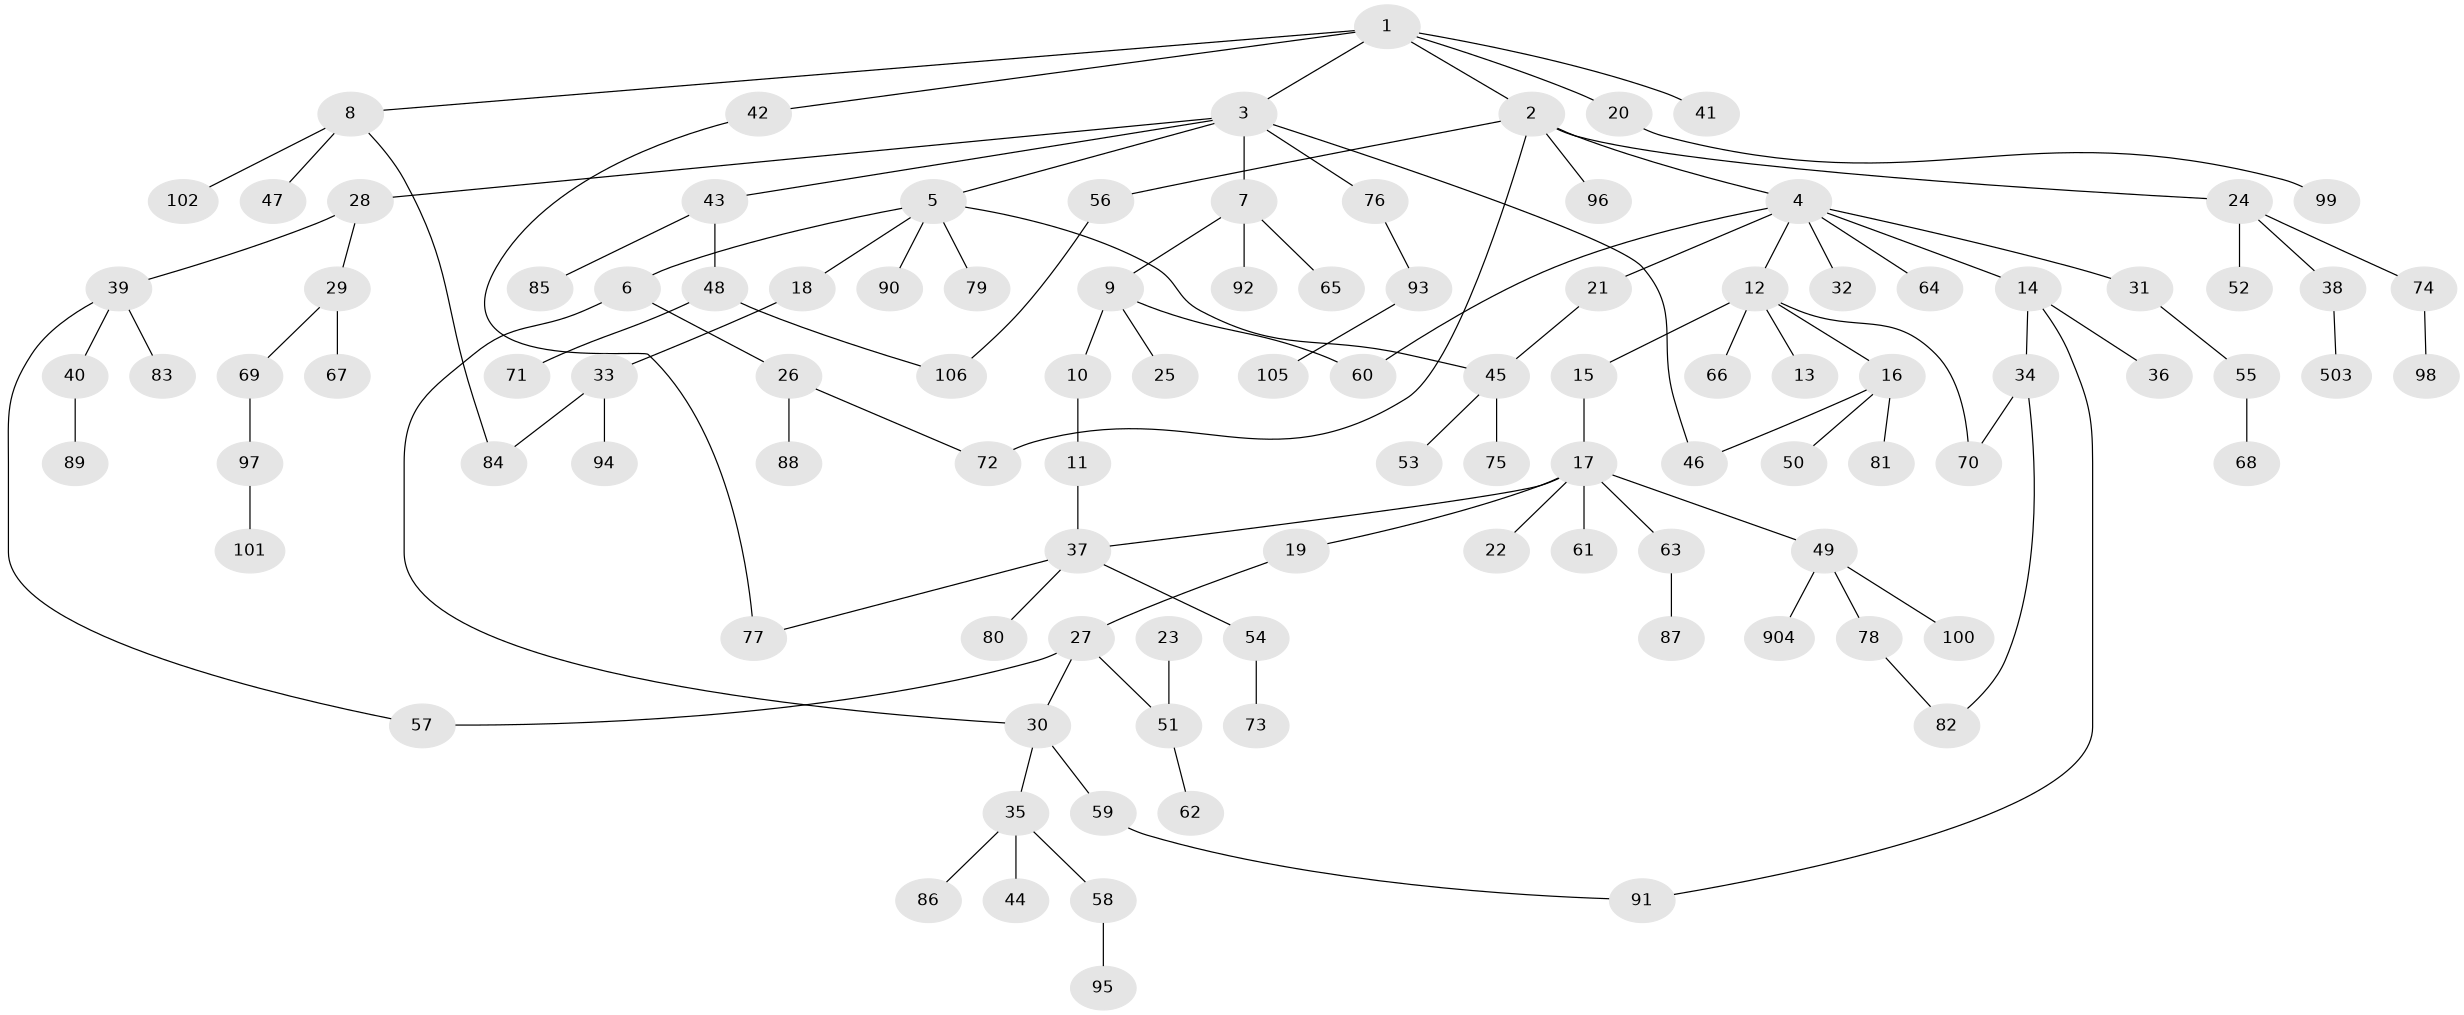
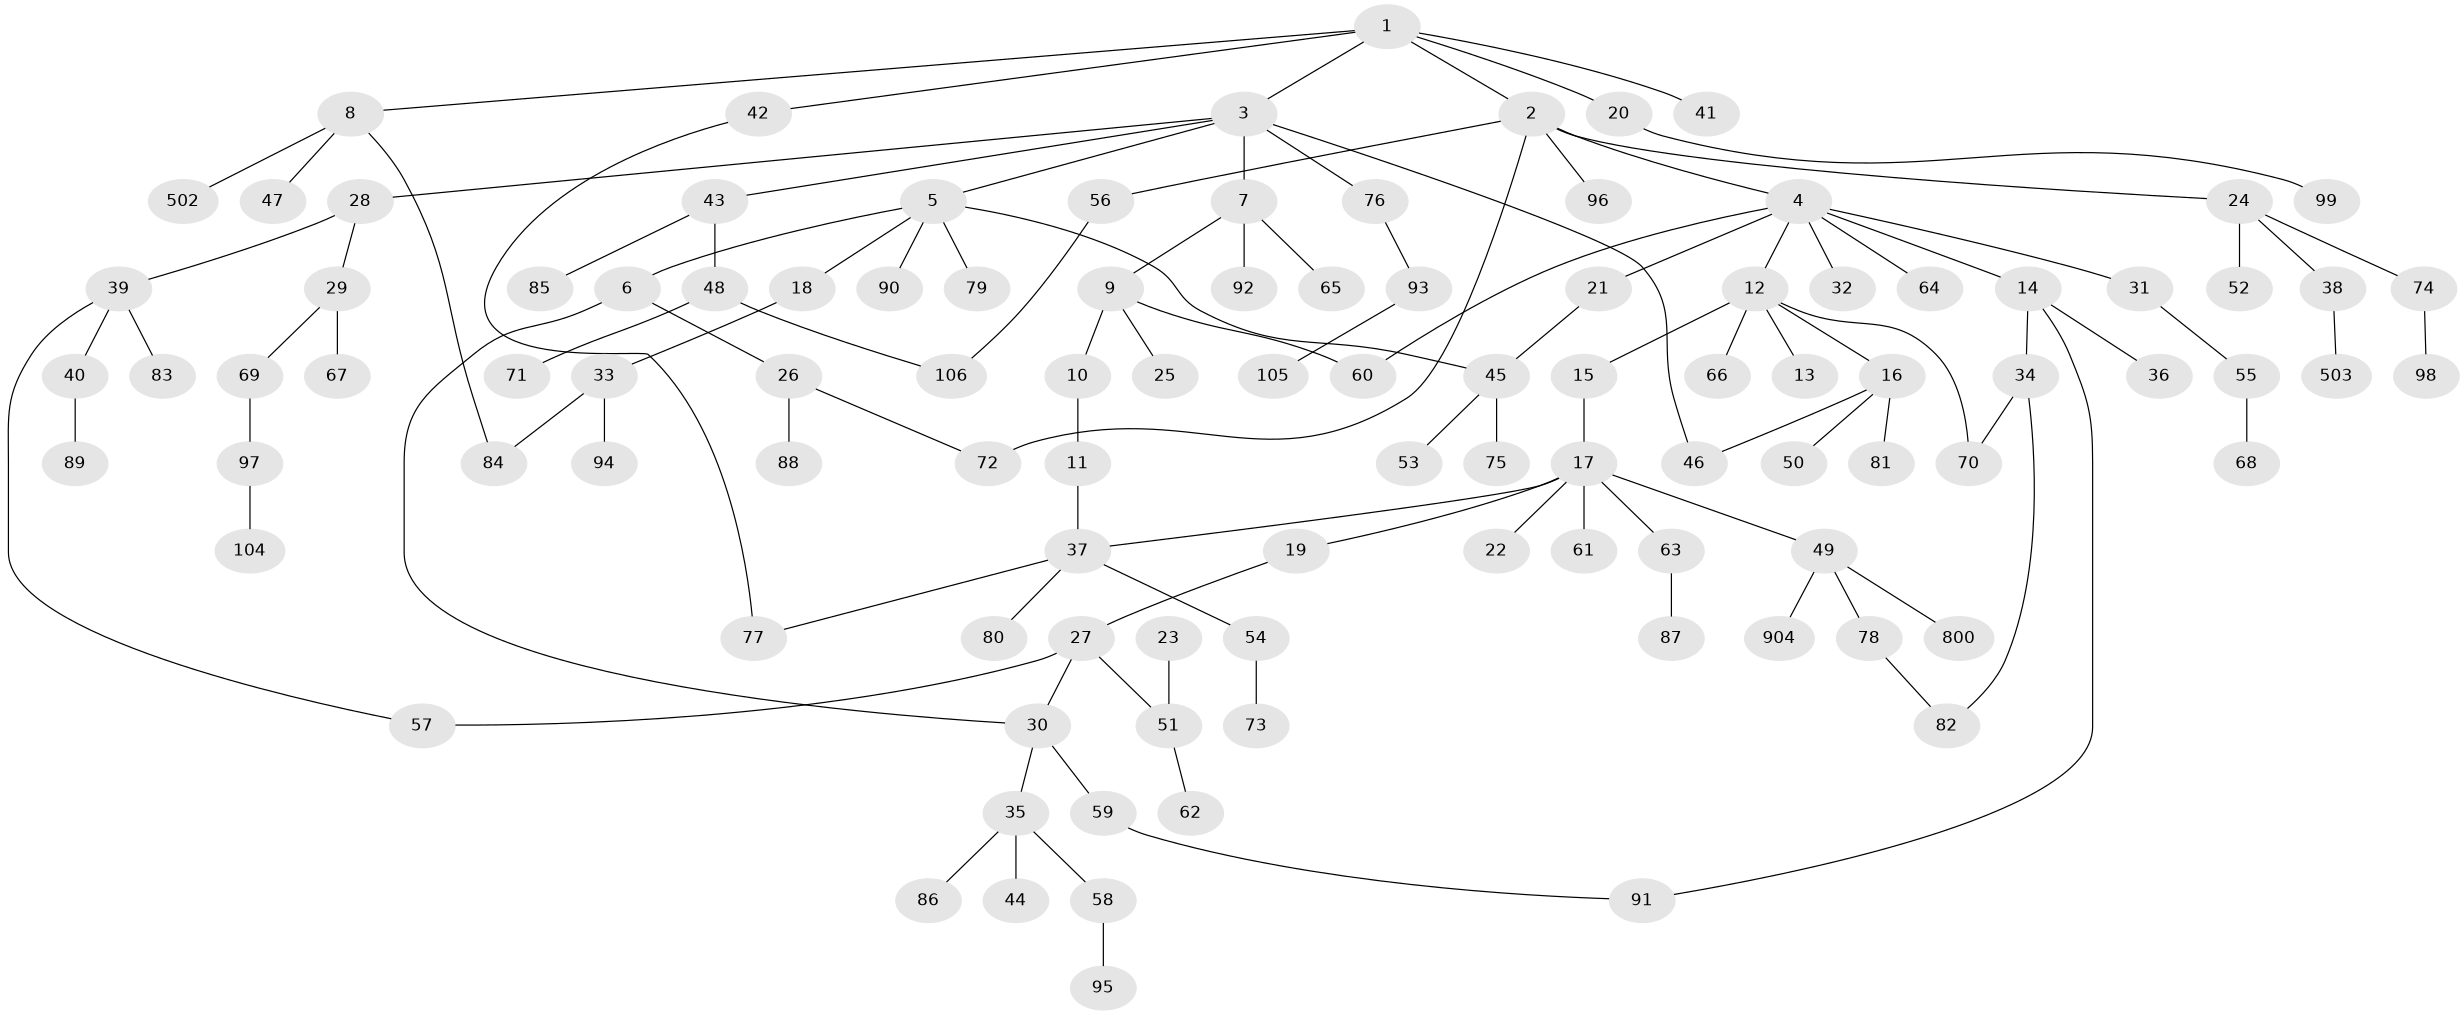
(183, 202) -> (183, 202)
(250, 551) -> (250, 551)
(1959, 639) -> (1959, 639)
